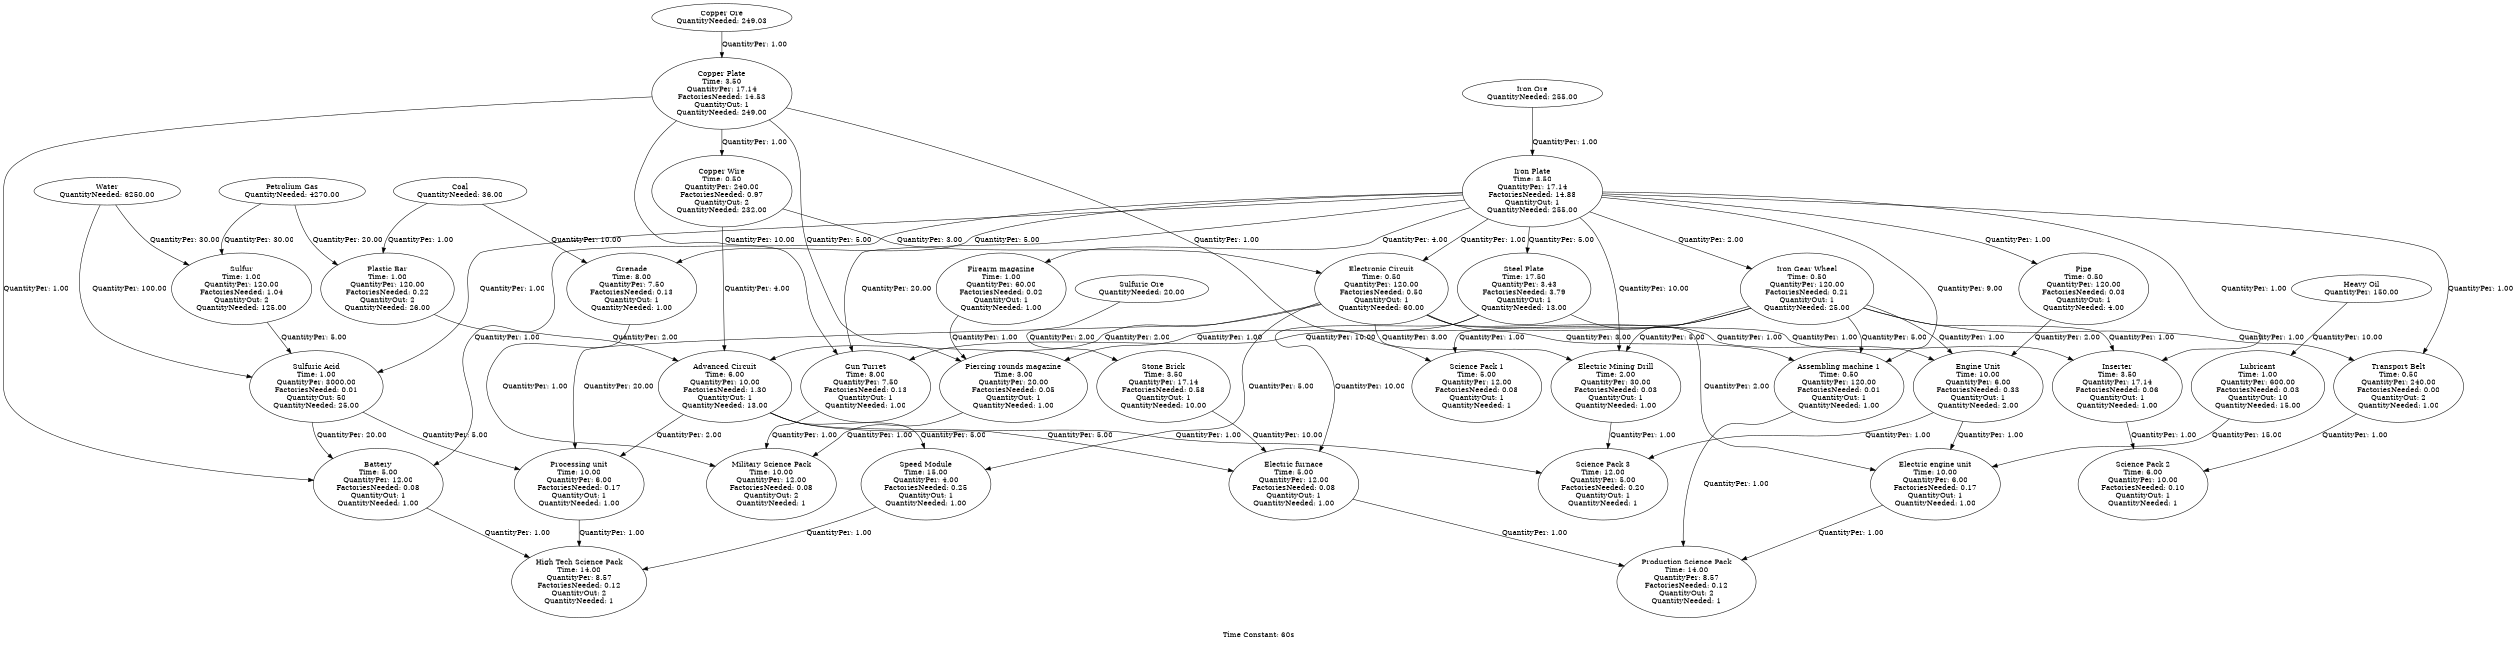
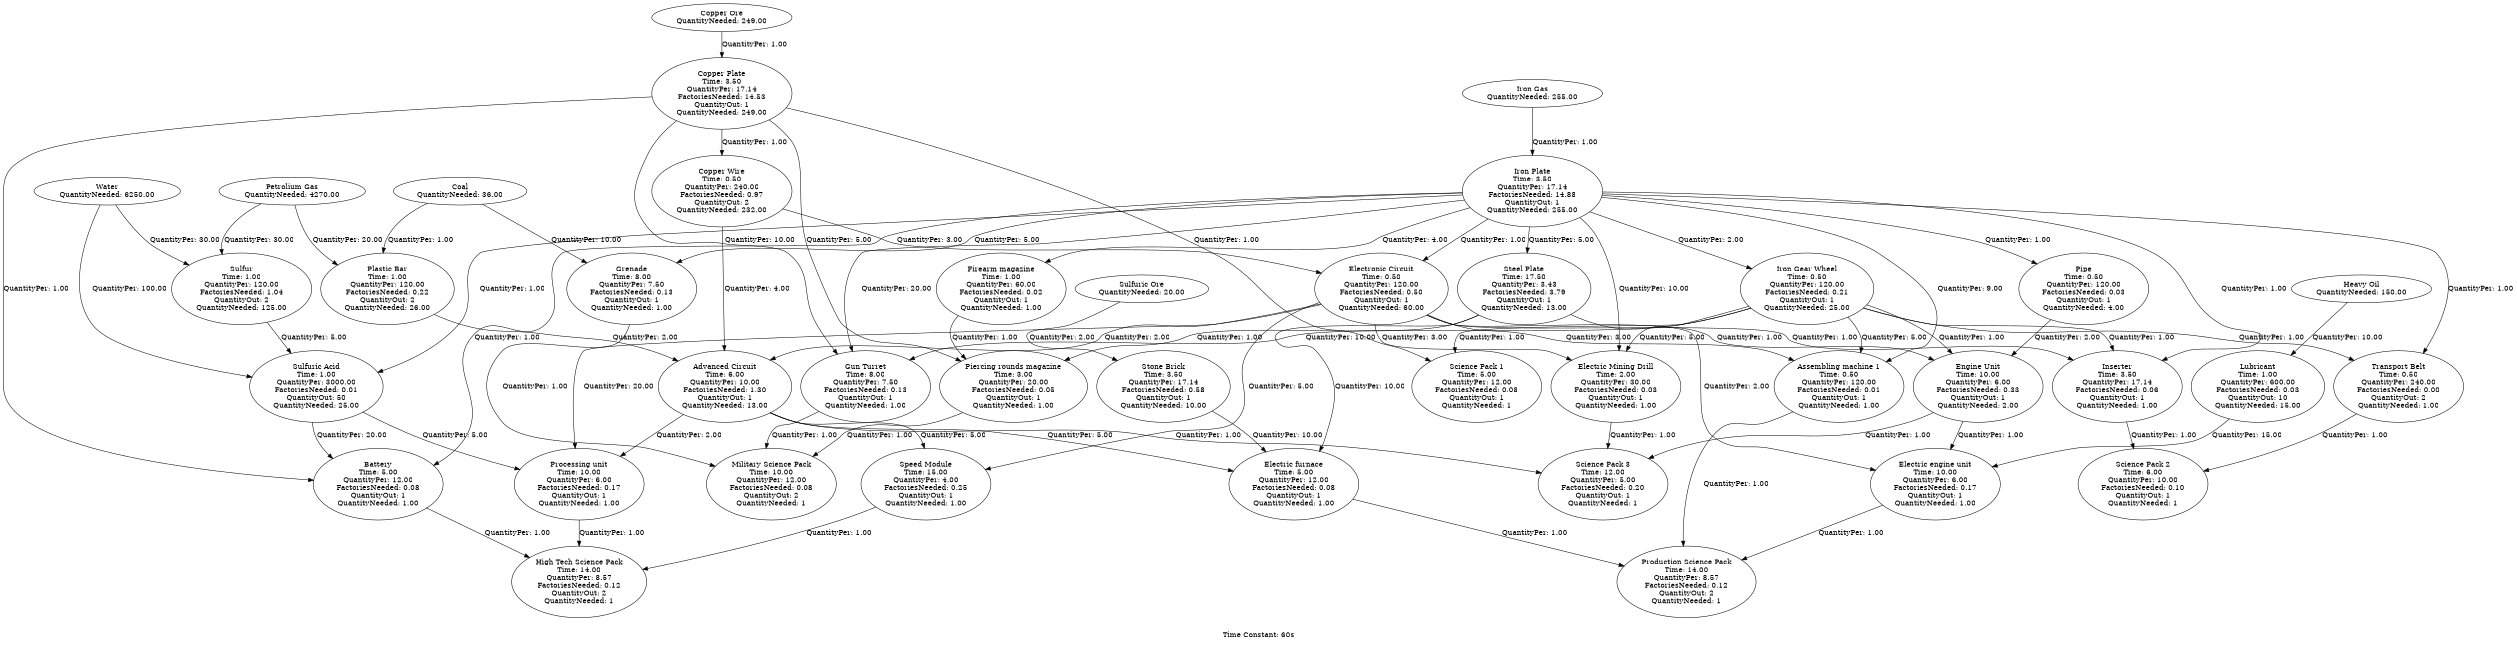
(722, 18) -> (722, 18)
(1532, 93) -> (1532, 93)
(2362, 289) -> (2362, 289)
